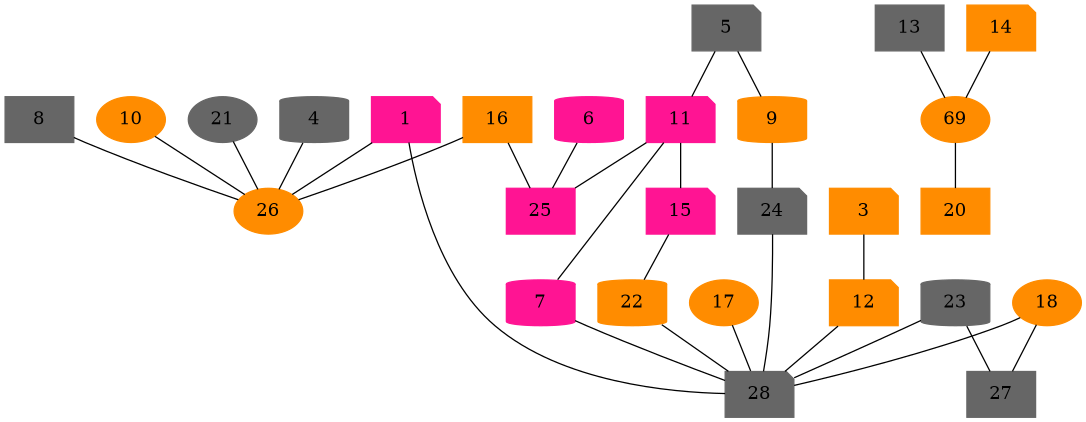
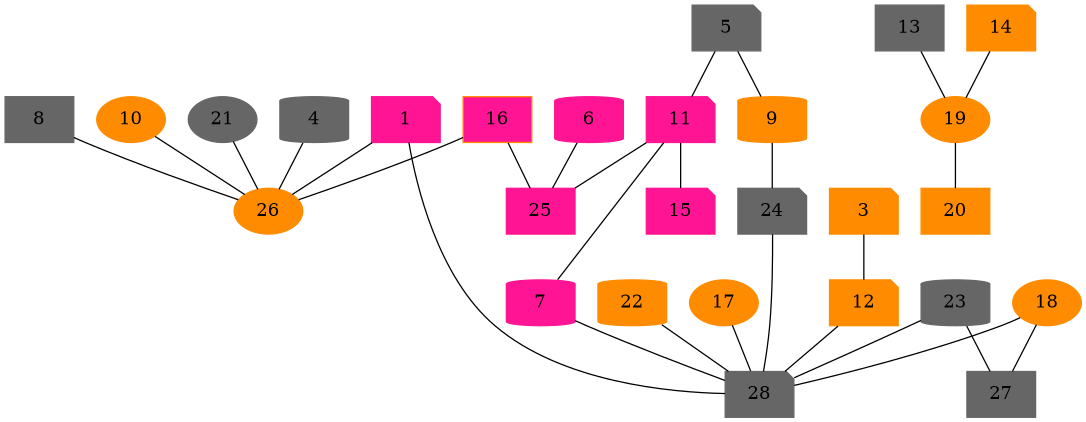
(497, 120) -> (497, 120)
(955, 120) -> (955, 120)
(656, 257) -> none
